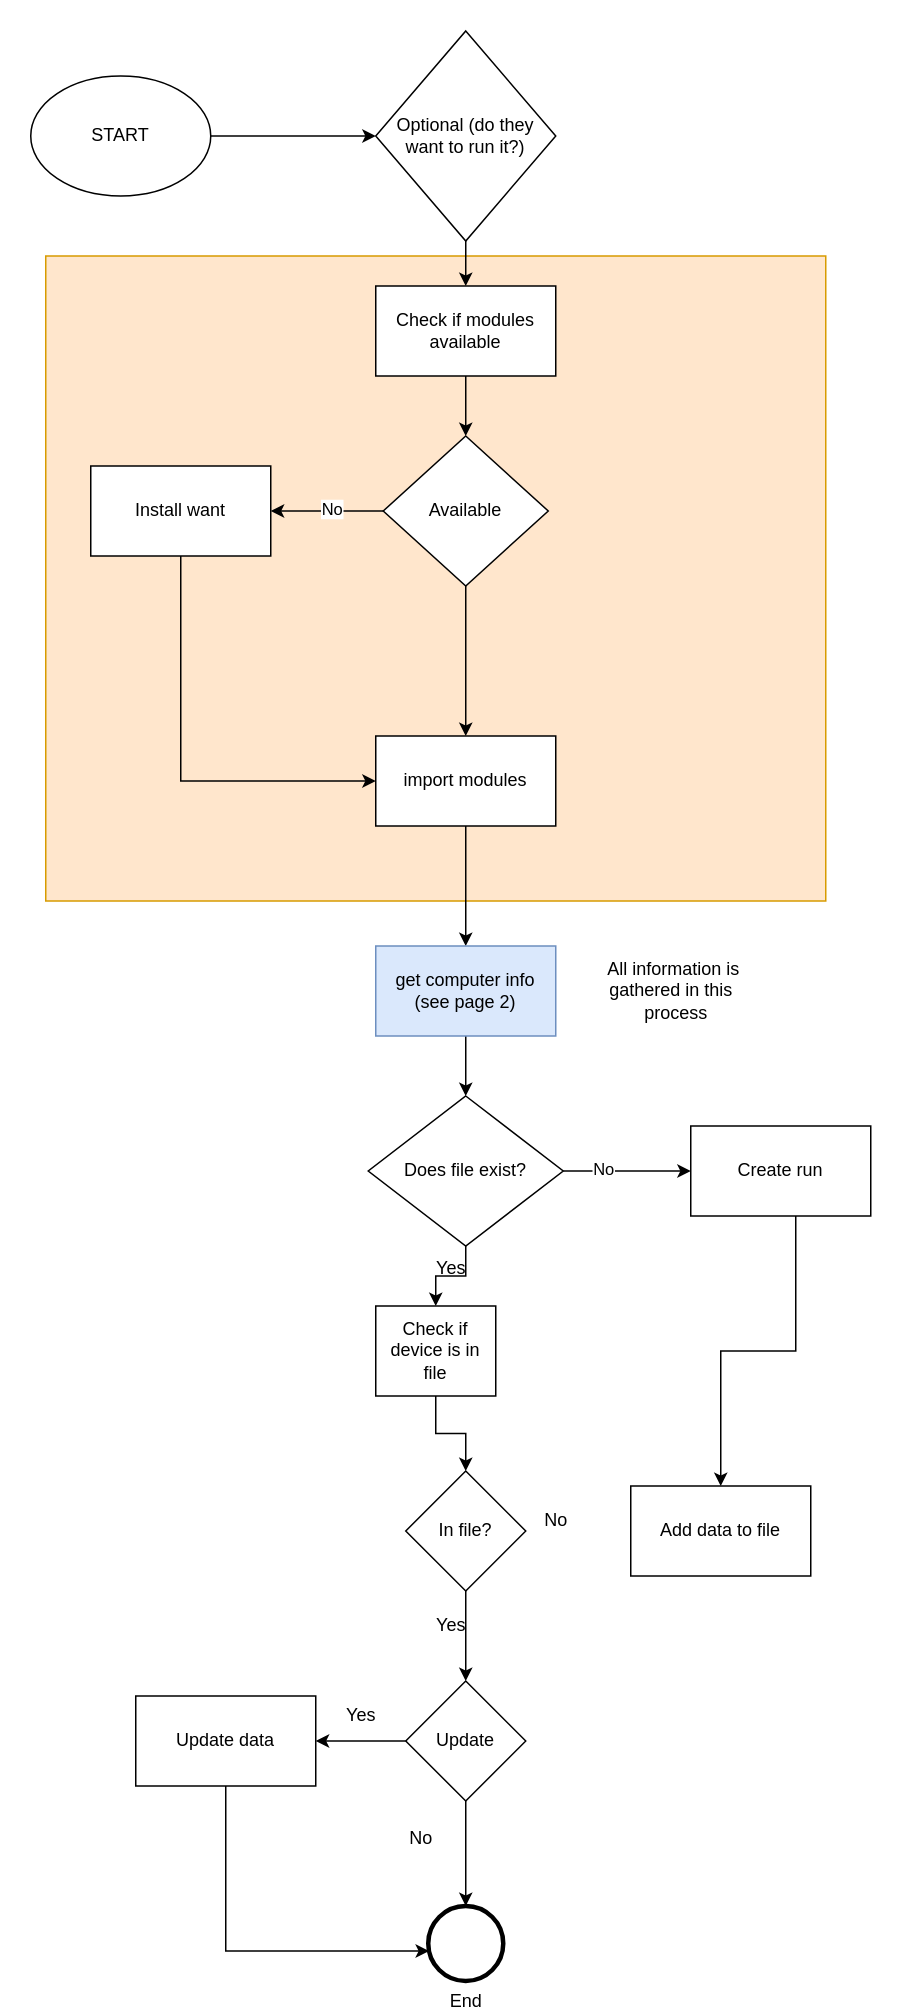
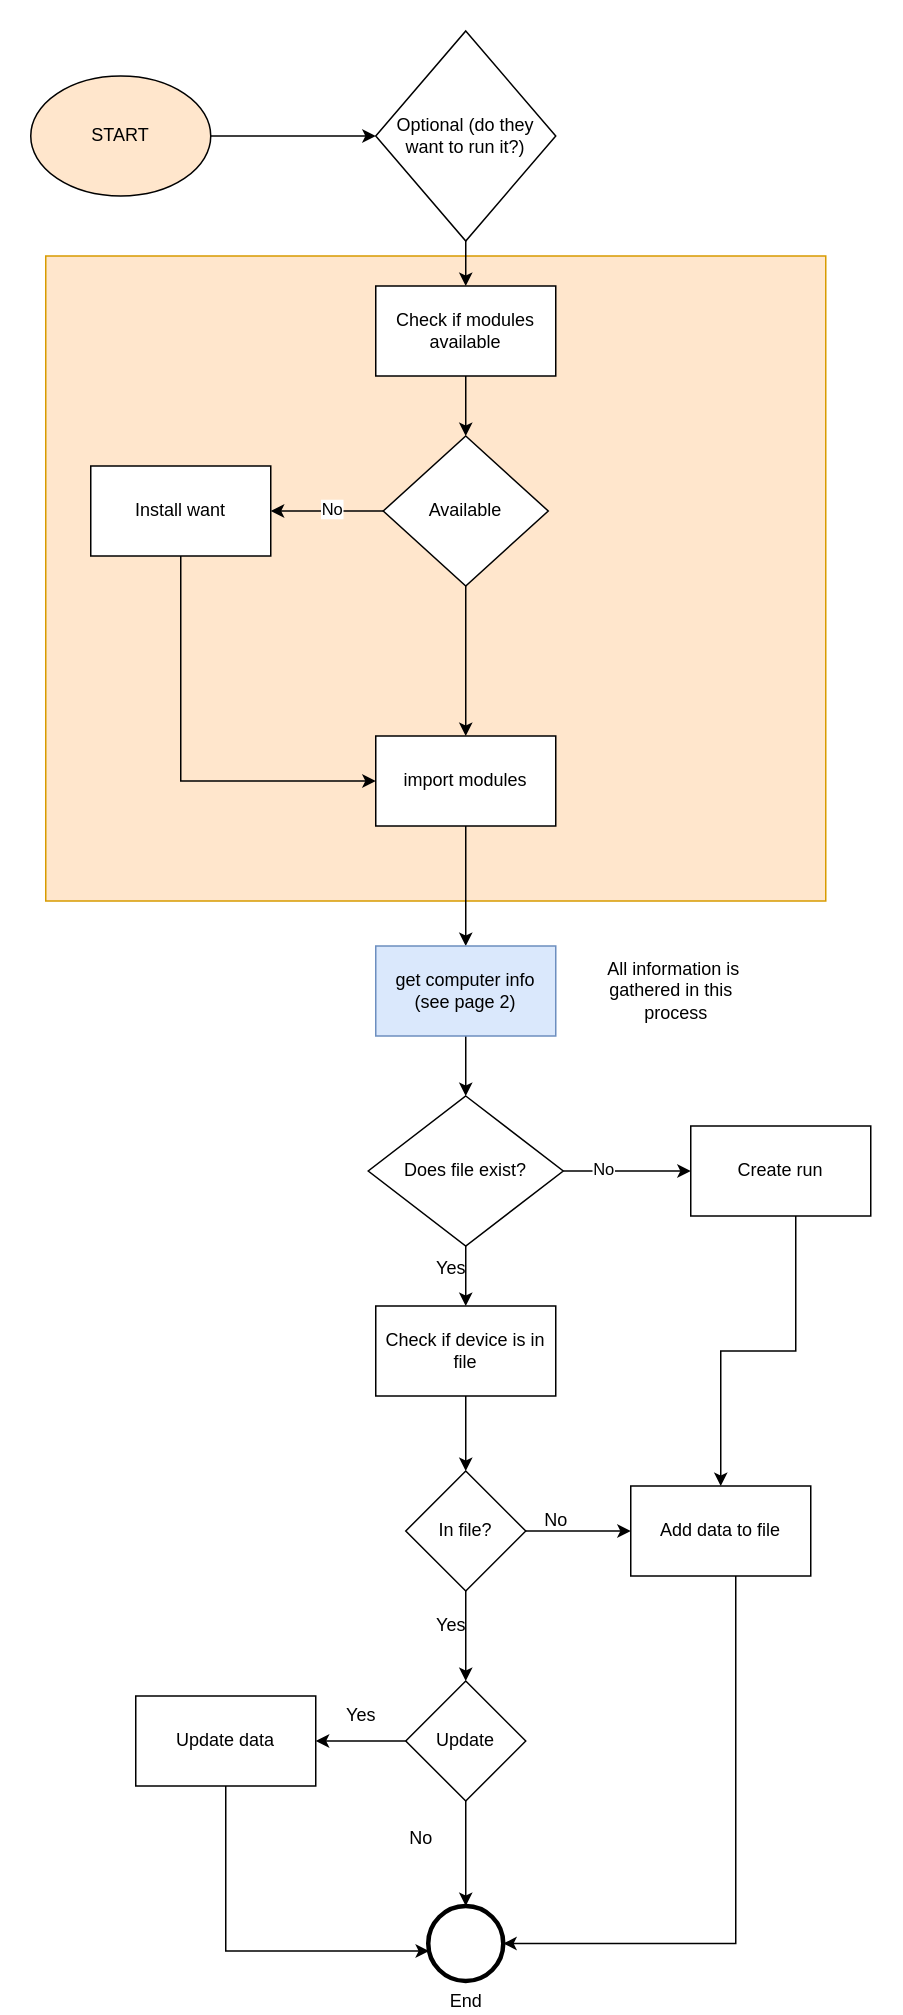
(121, 136) -> (121, 136)
(436, 1351) -> (466, 1351)
none -> (573, 1531)
none -> (736, 1870)
